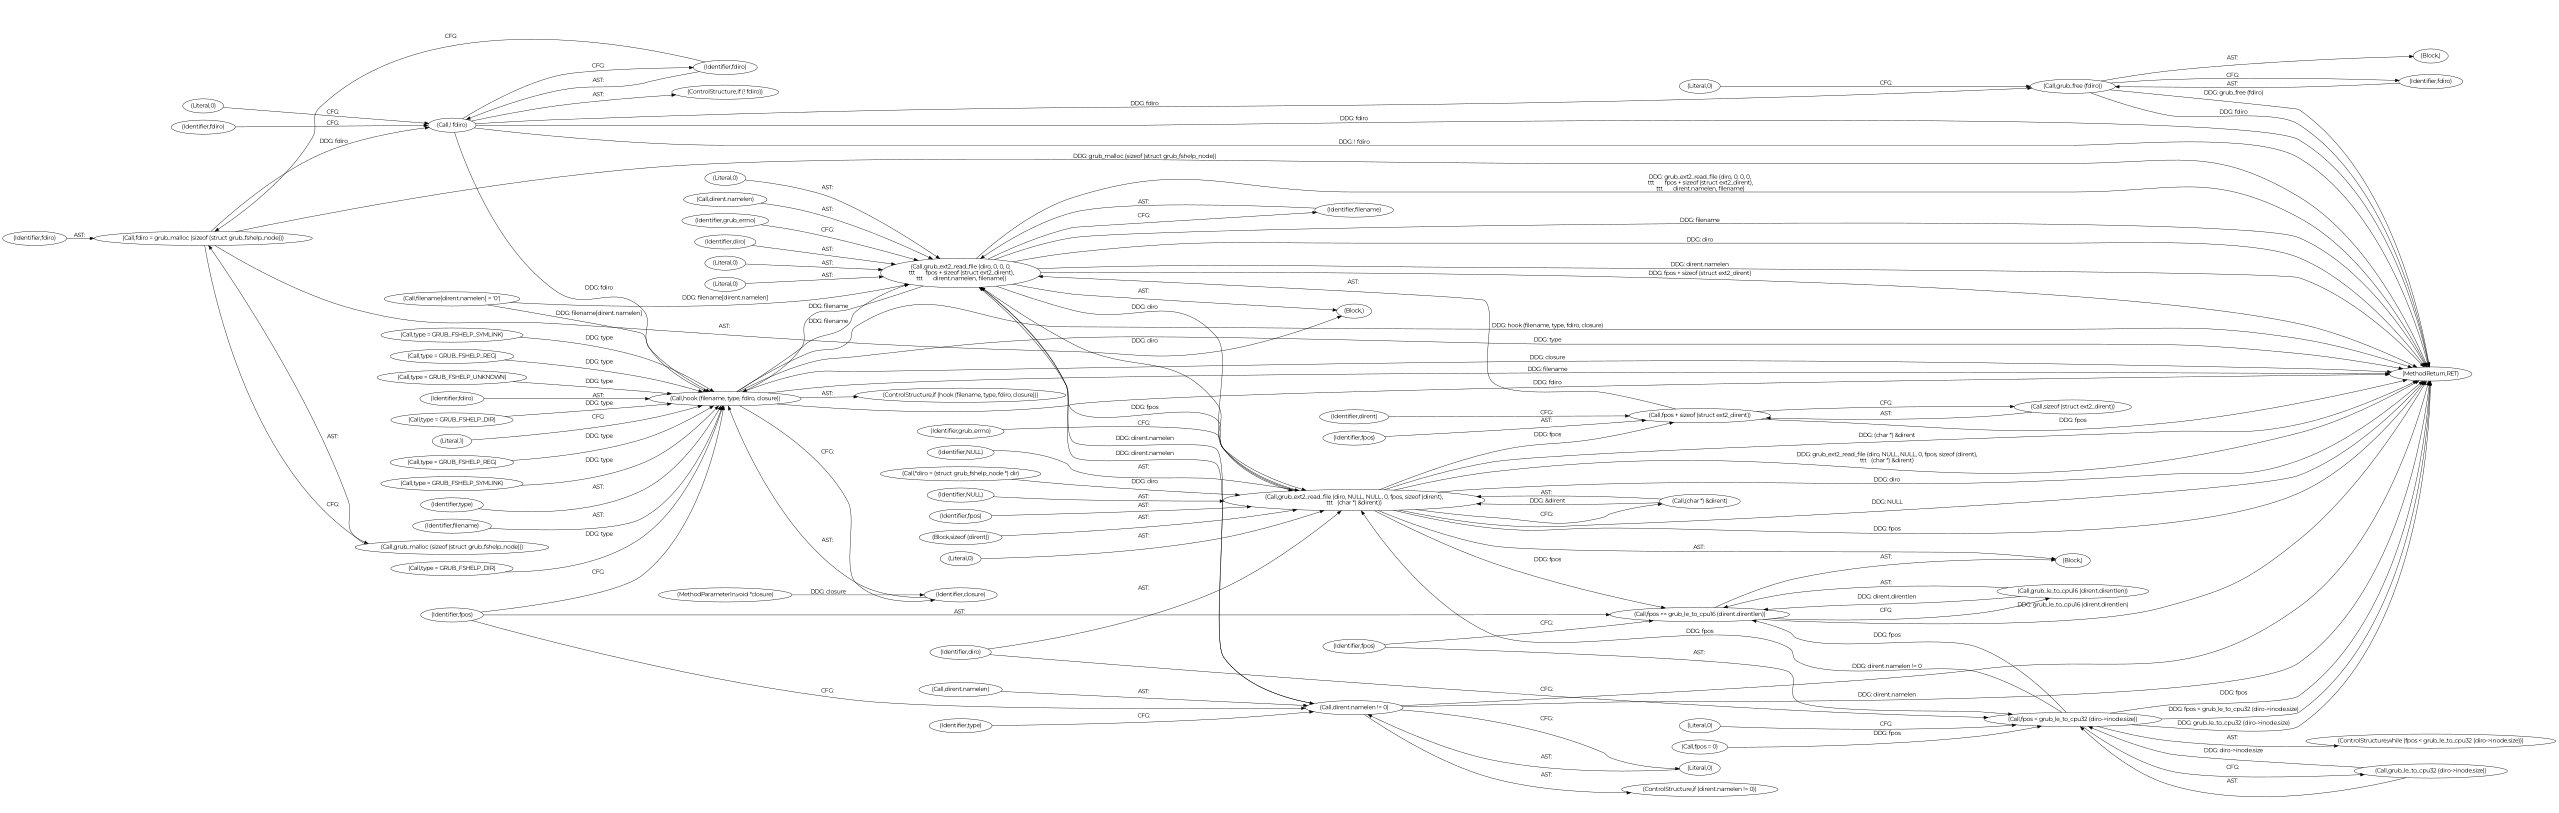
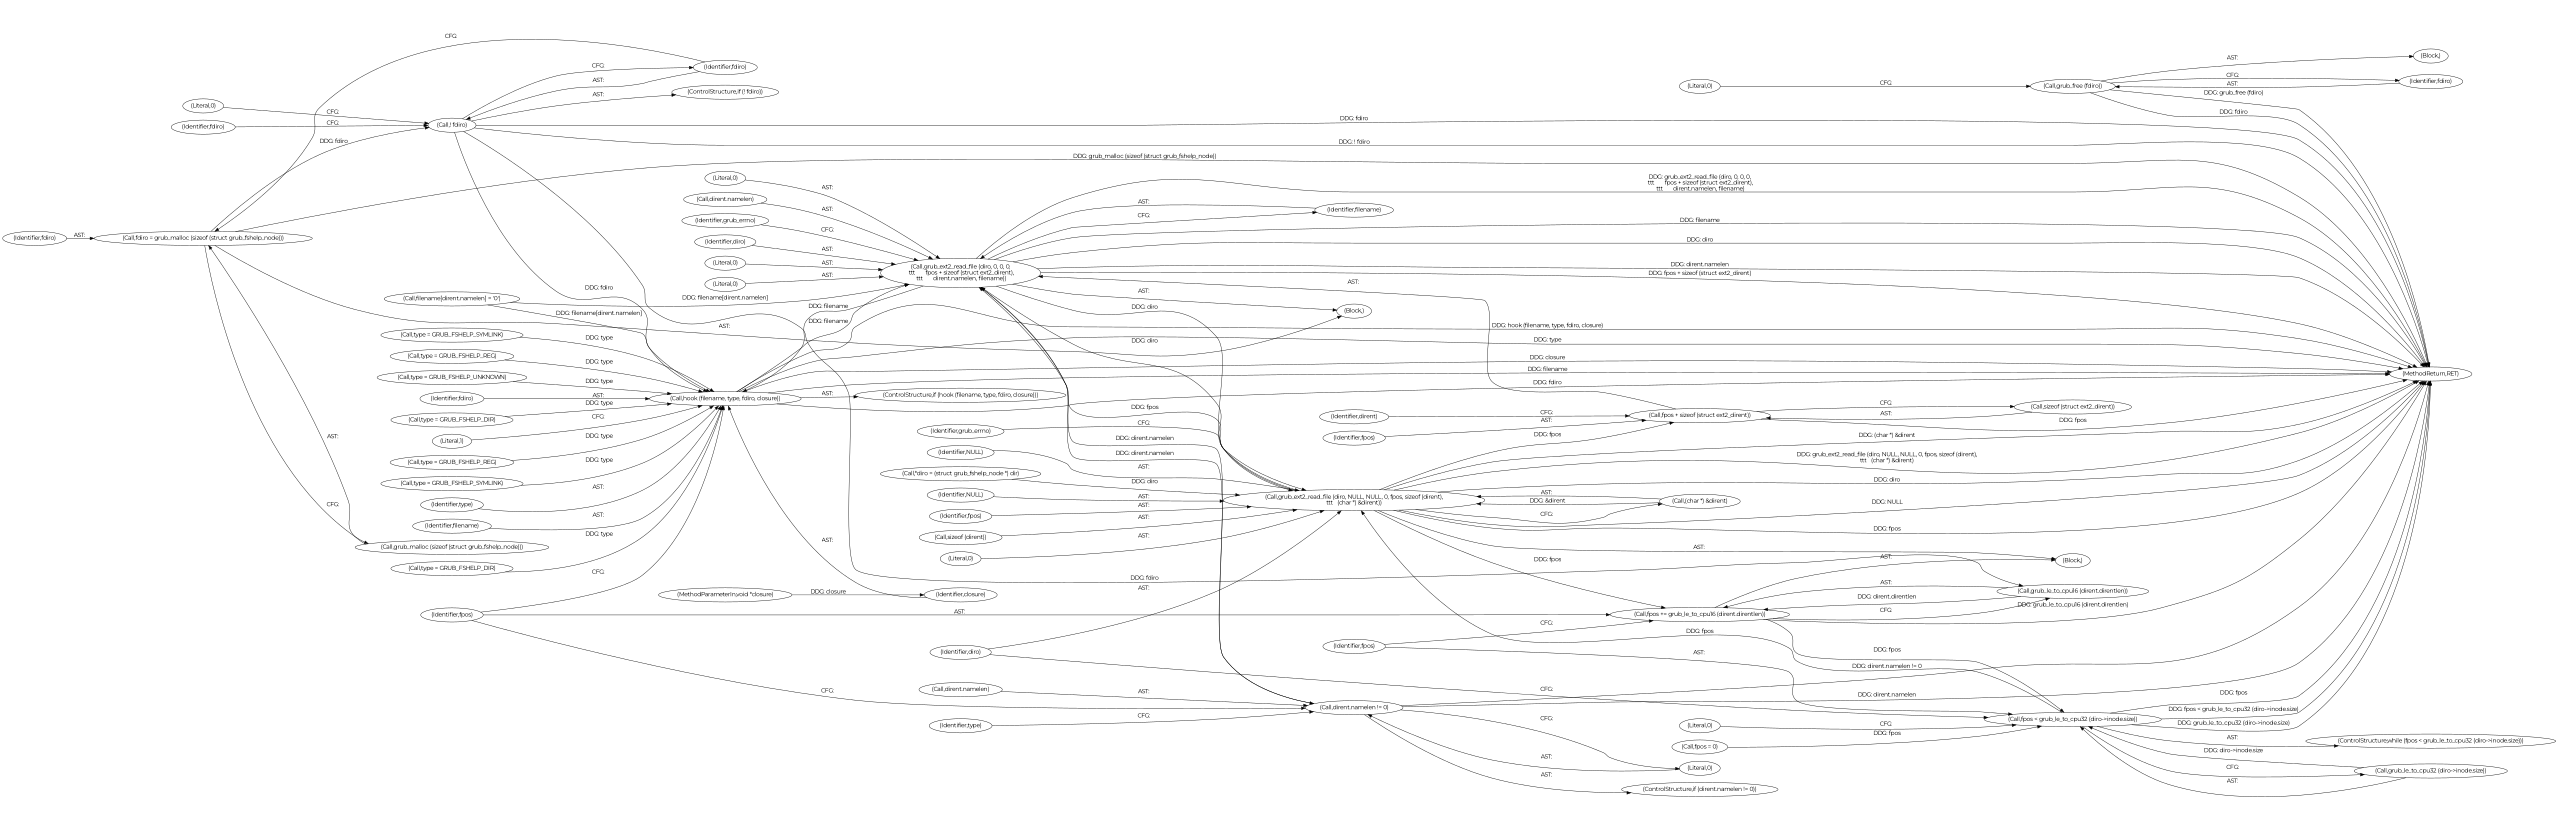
(1252, 106) -> (1101, 583)
(850, 509) -> none
(961, 538) -> (961, 538)
(1920, 642) -> (1910, 660)
